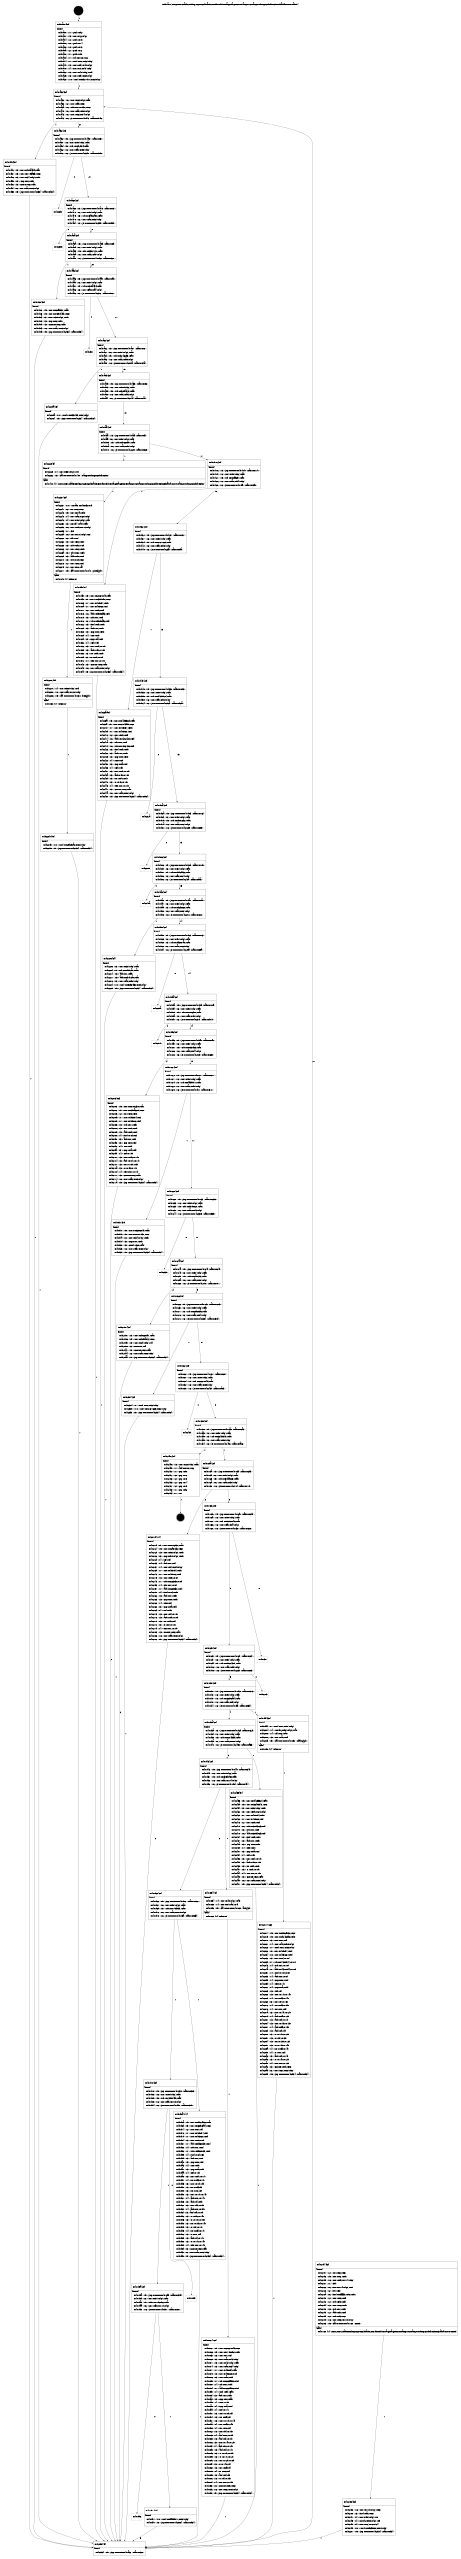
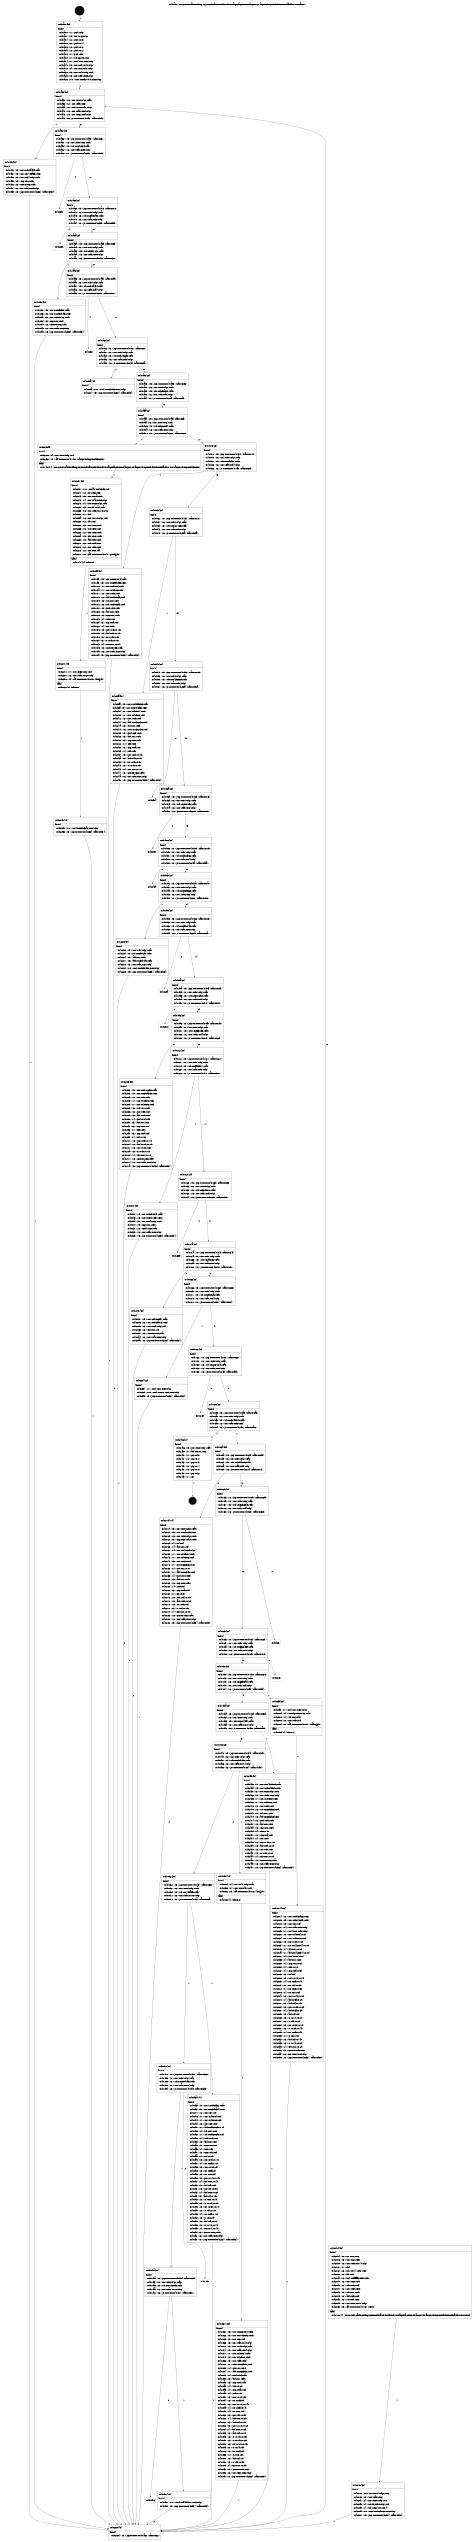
(39, 1497) -> none
